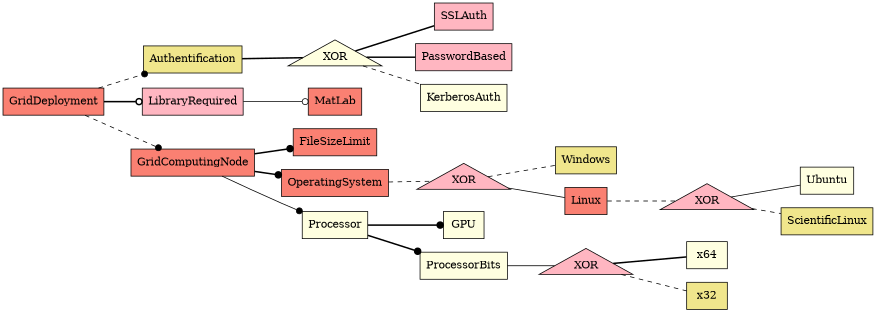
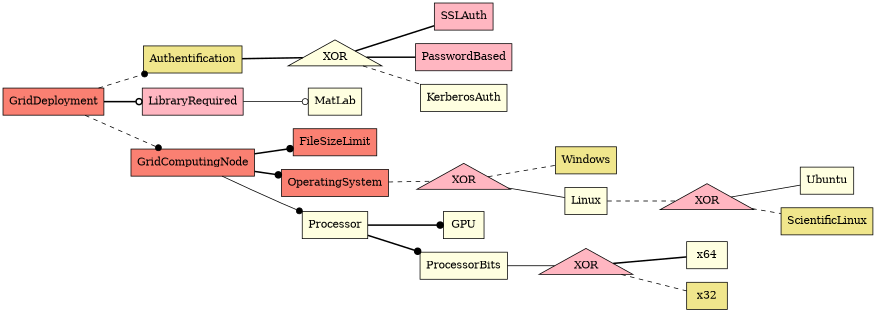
(335, 102) -> (335, 102)
(586, 201) -> (586, 201)
